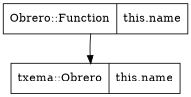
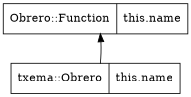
(90, 45) -> (101, 53)
